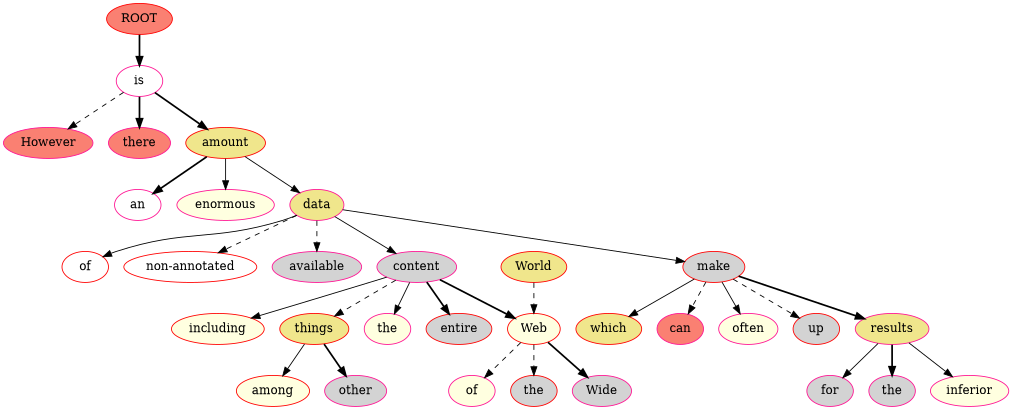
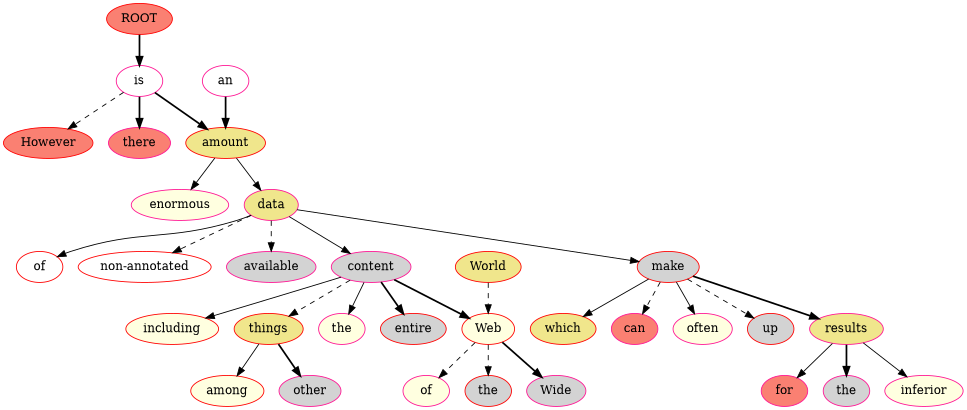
(48, 143) -> (48, 143)
(184, 173) -> (226, 108)
(830, 391) -> (784, 391)
